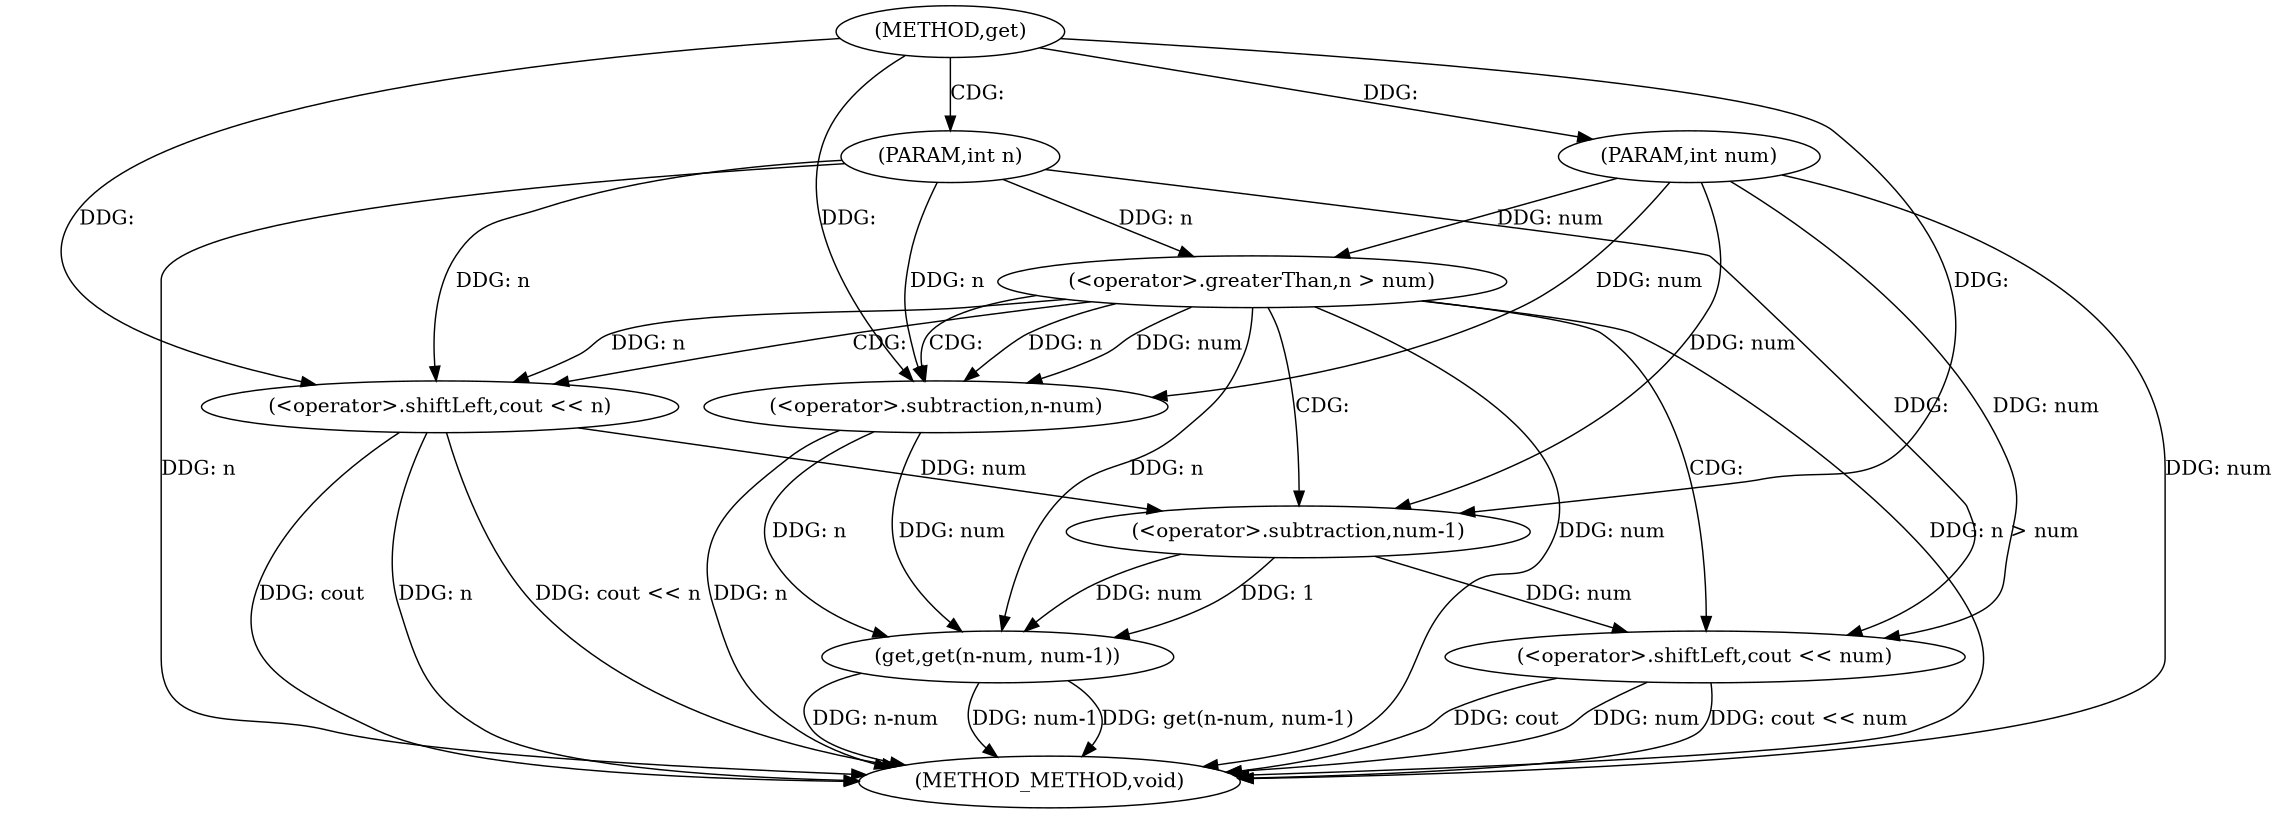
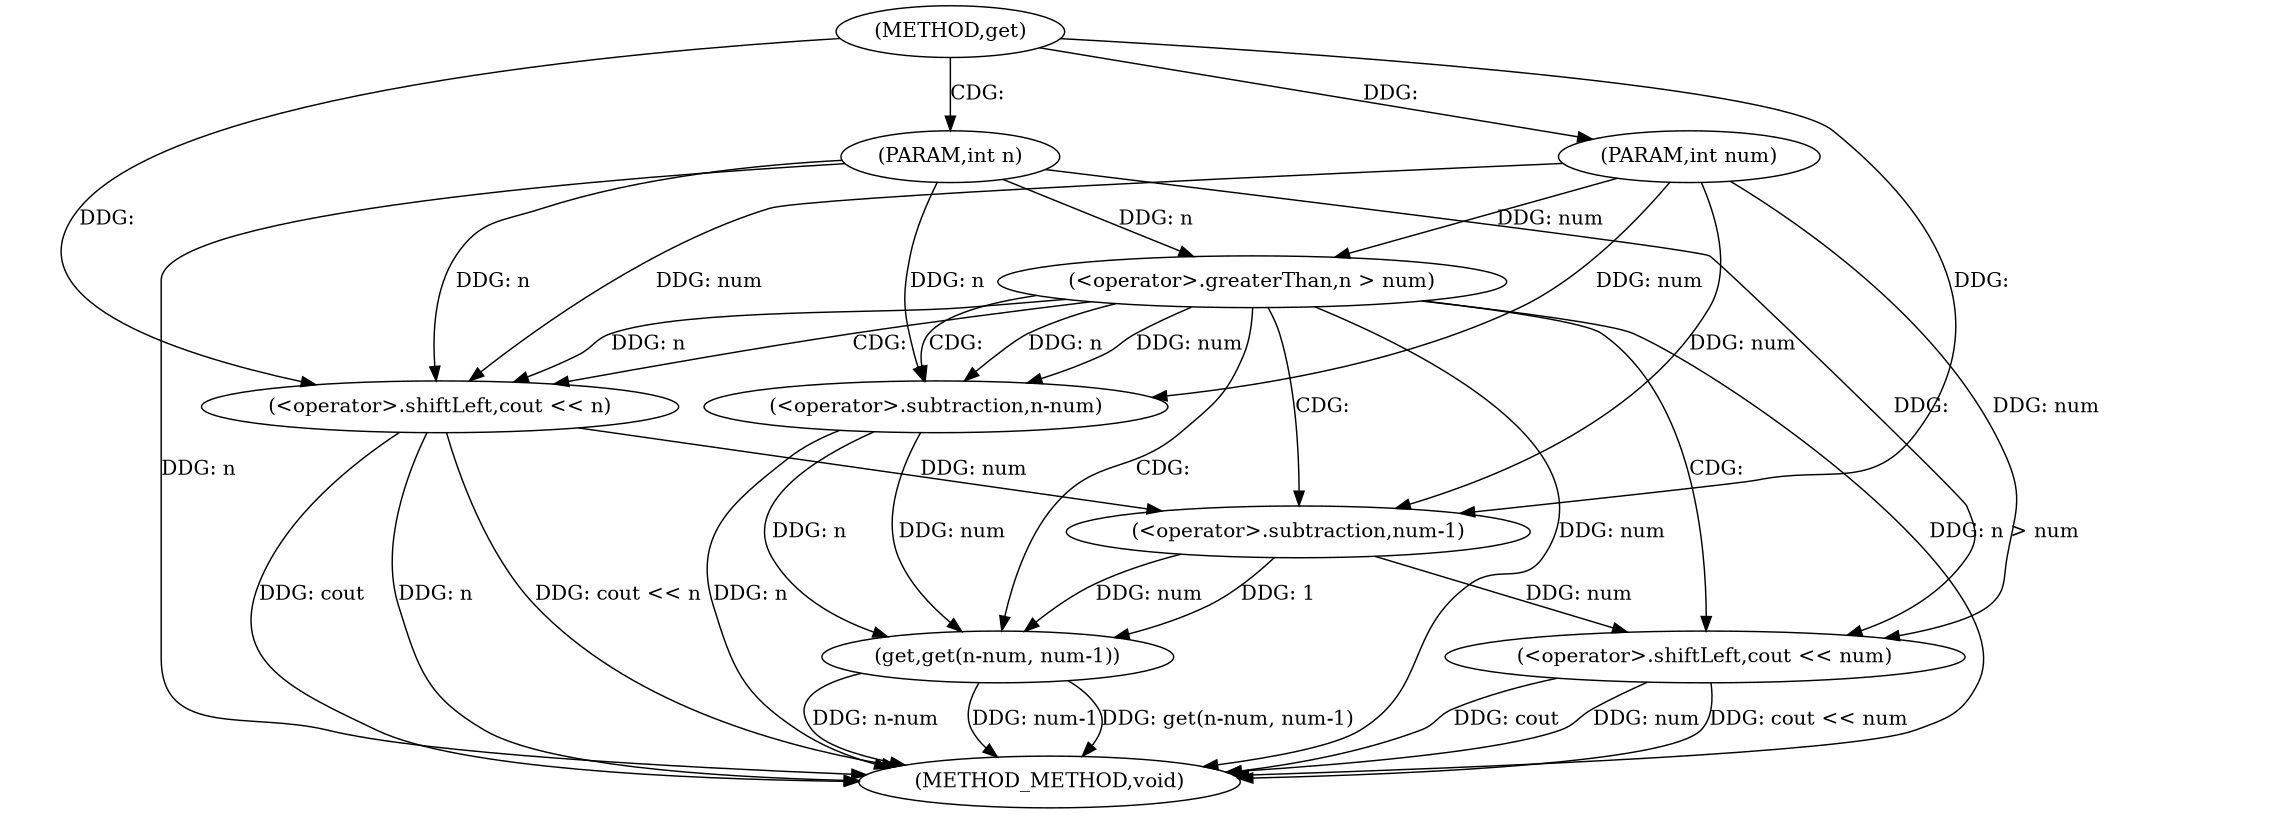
(819, 207) -> none
(1167, 469) -> (1167, 469)
(2071, 714) -> (999, 190)
